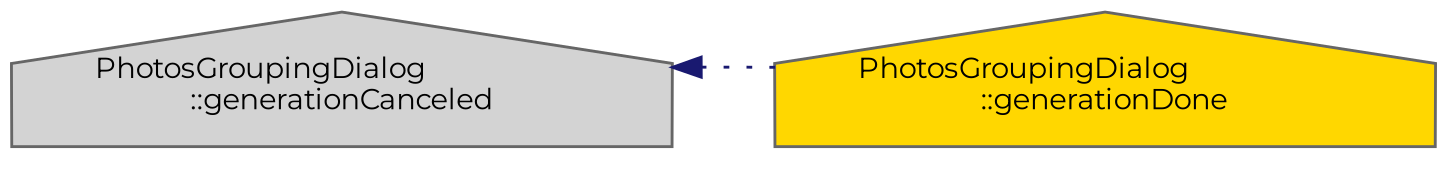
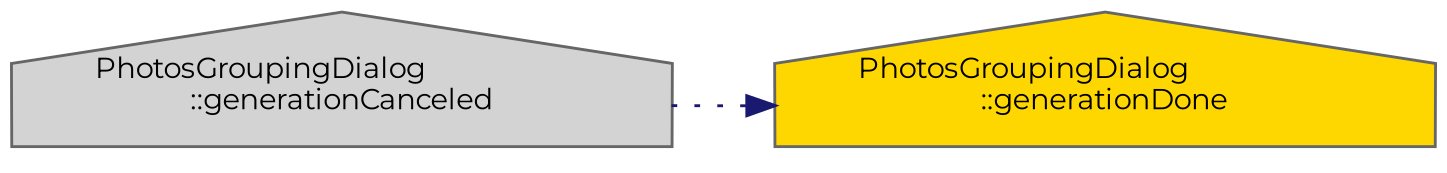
(738, 67) -> (709, 106)
